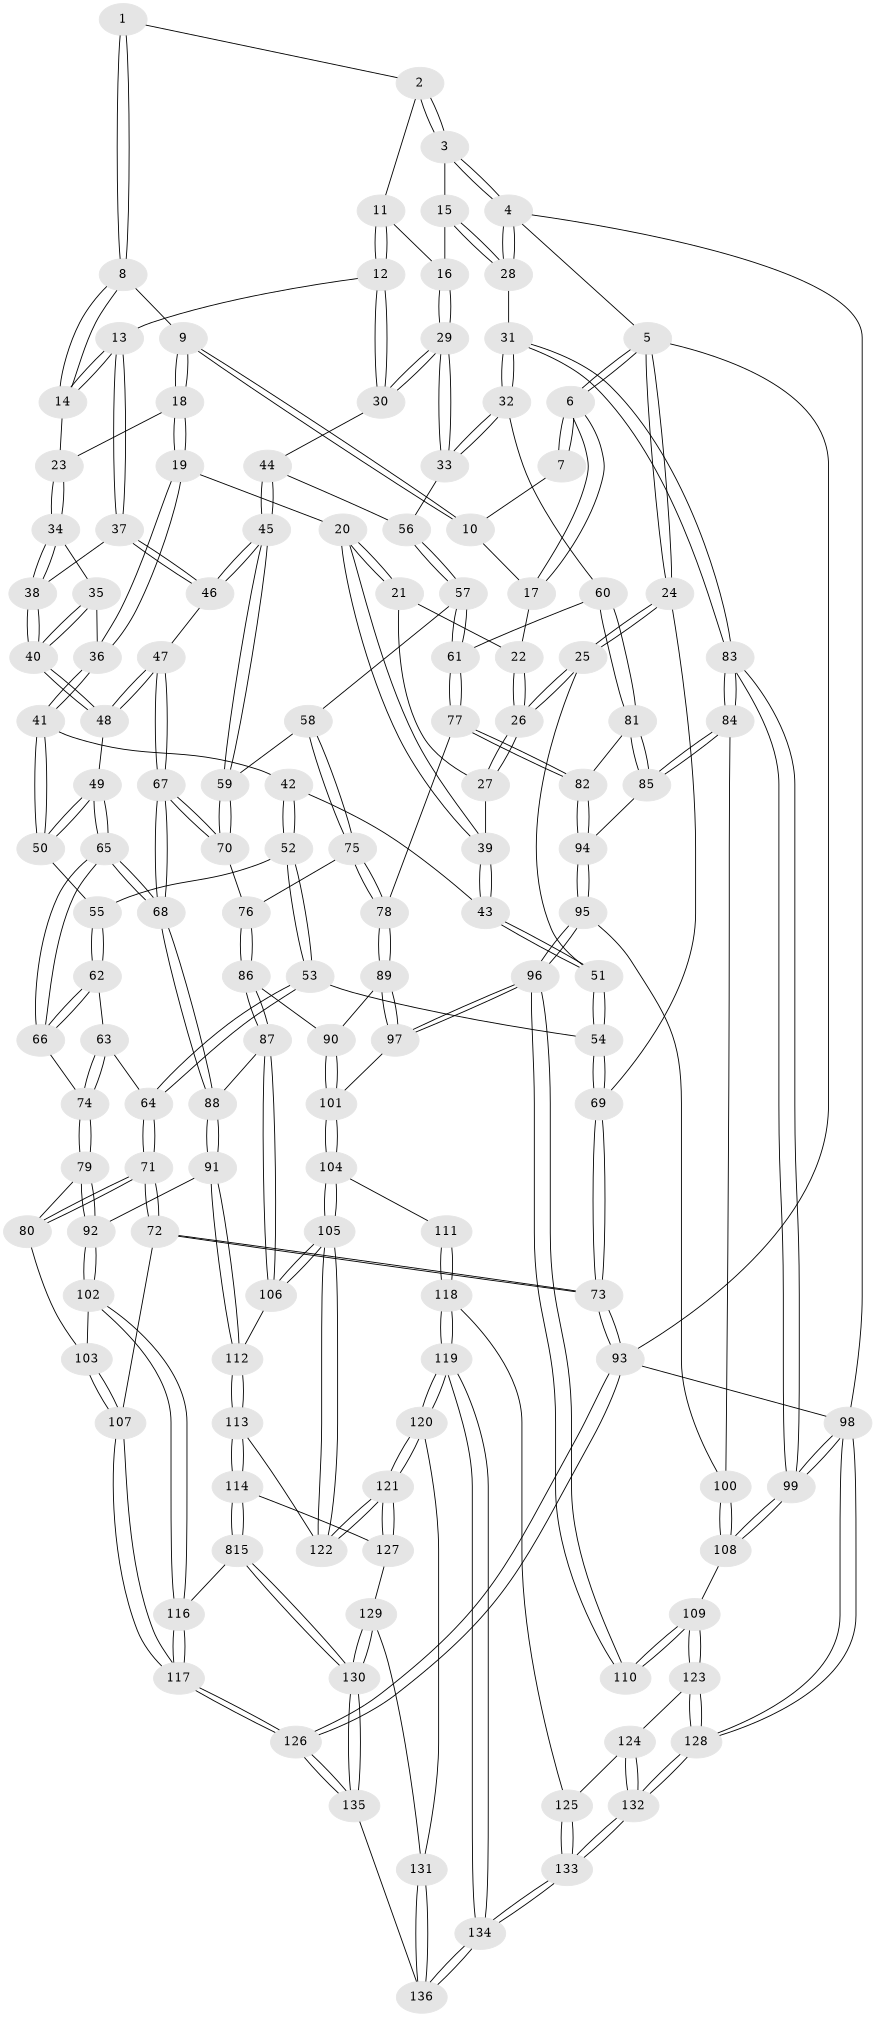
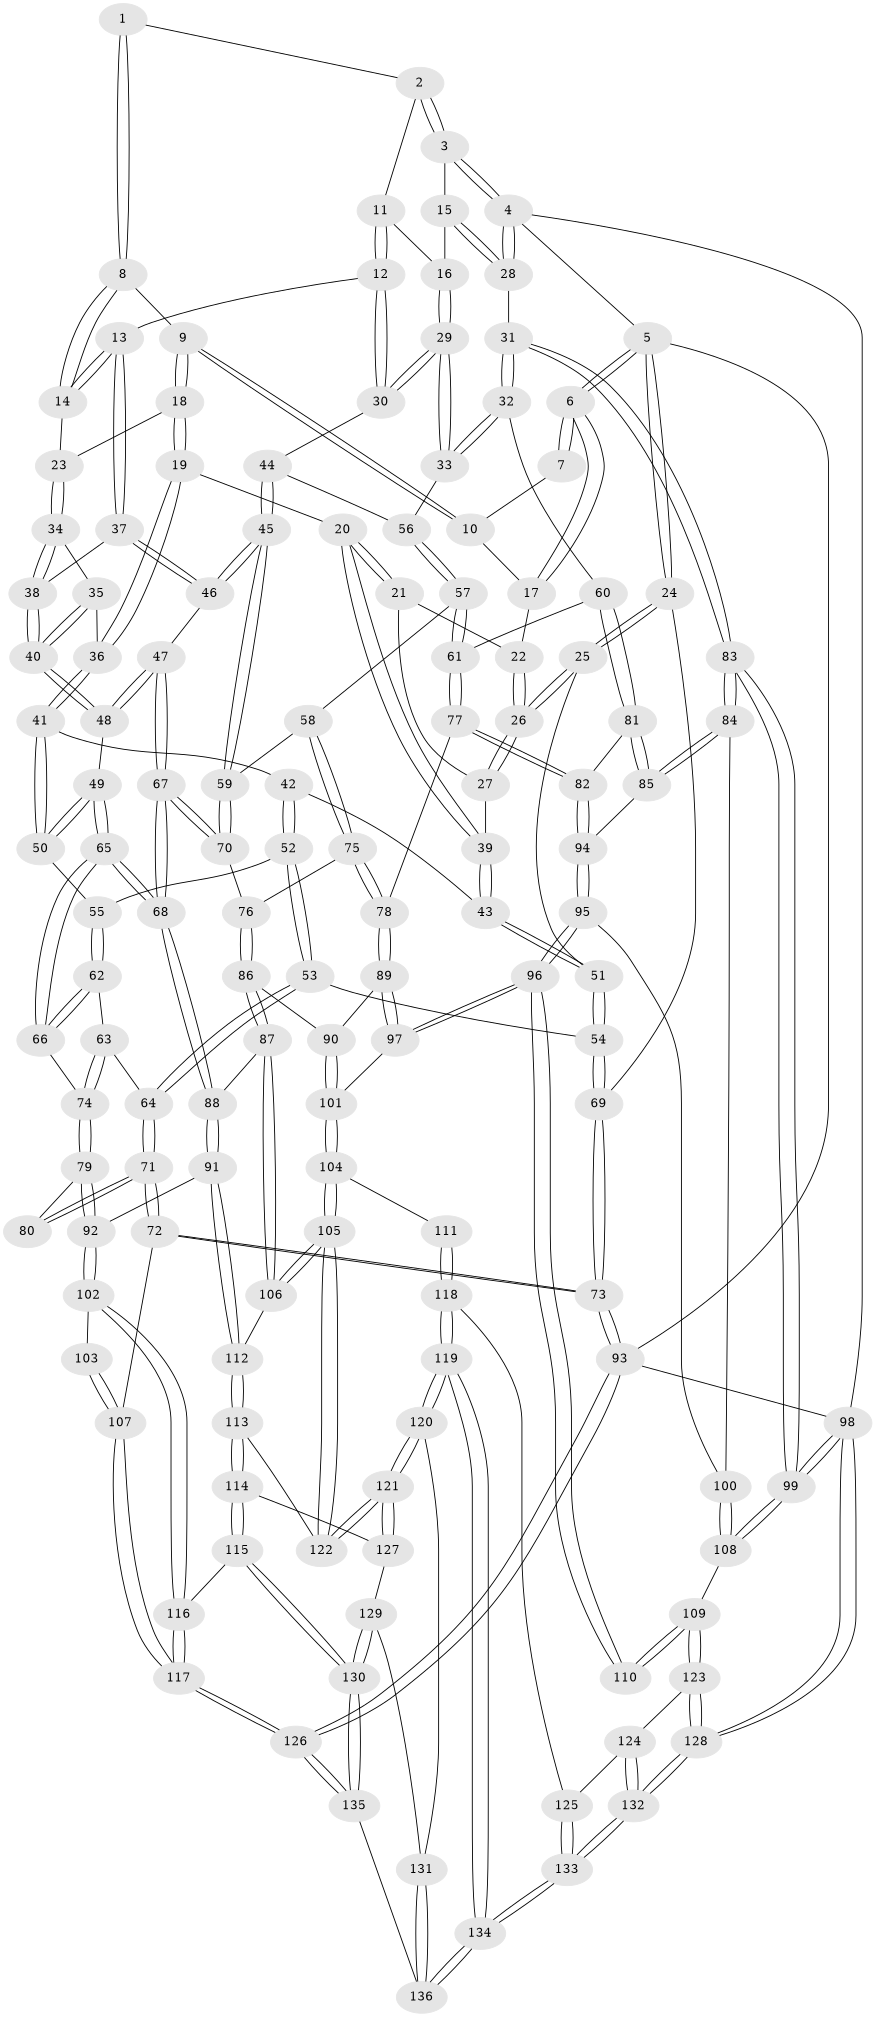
(49, 1298) -> none
(237, 1551) -> (237, 1551)
